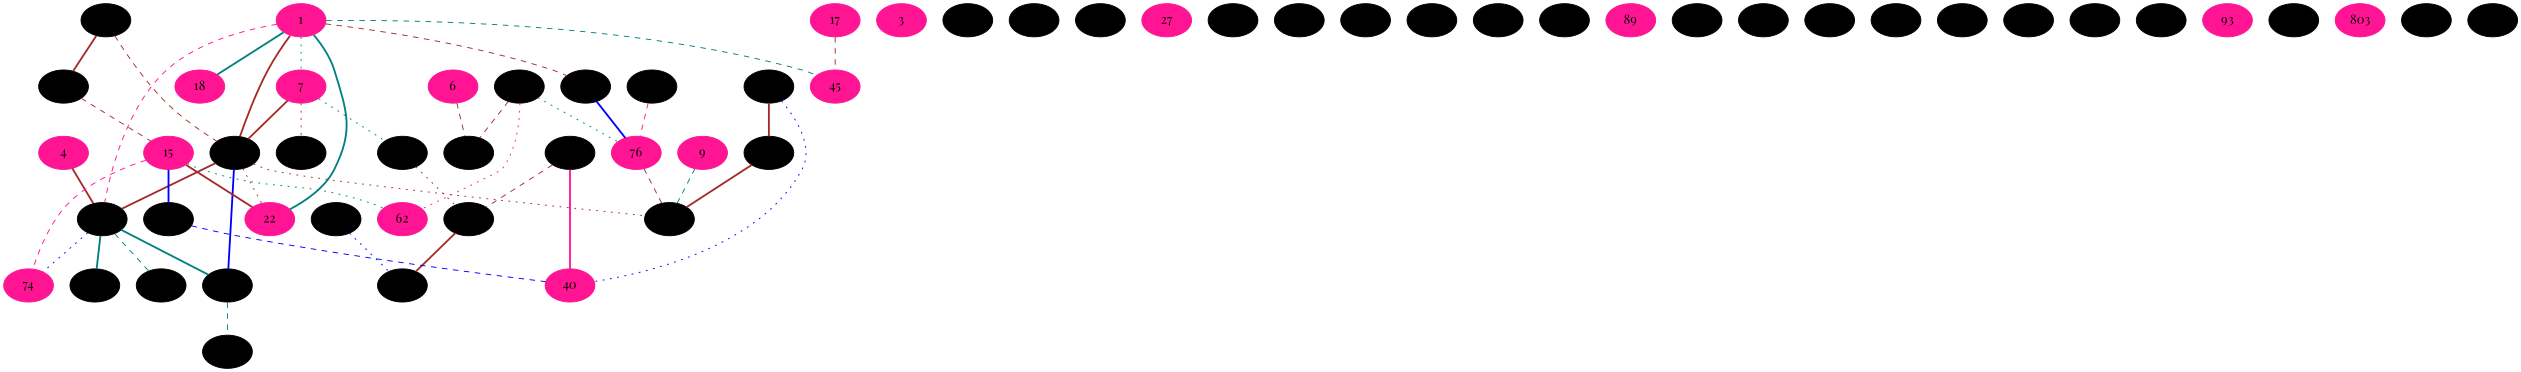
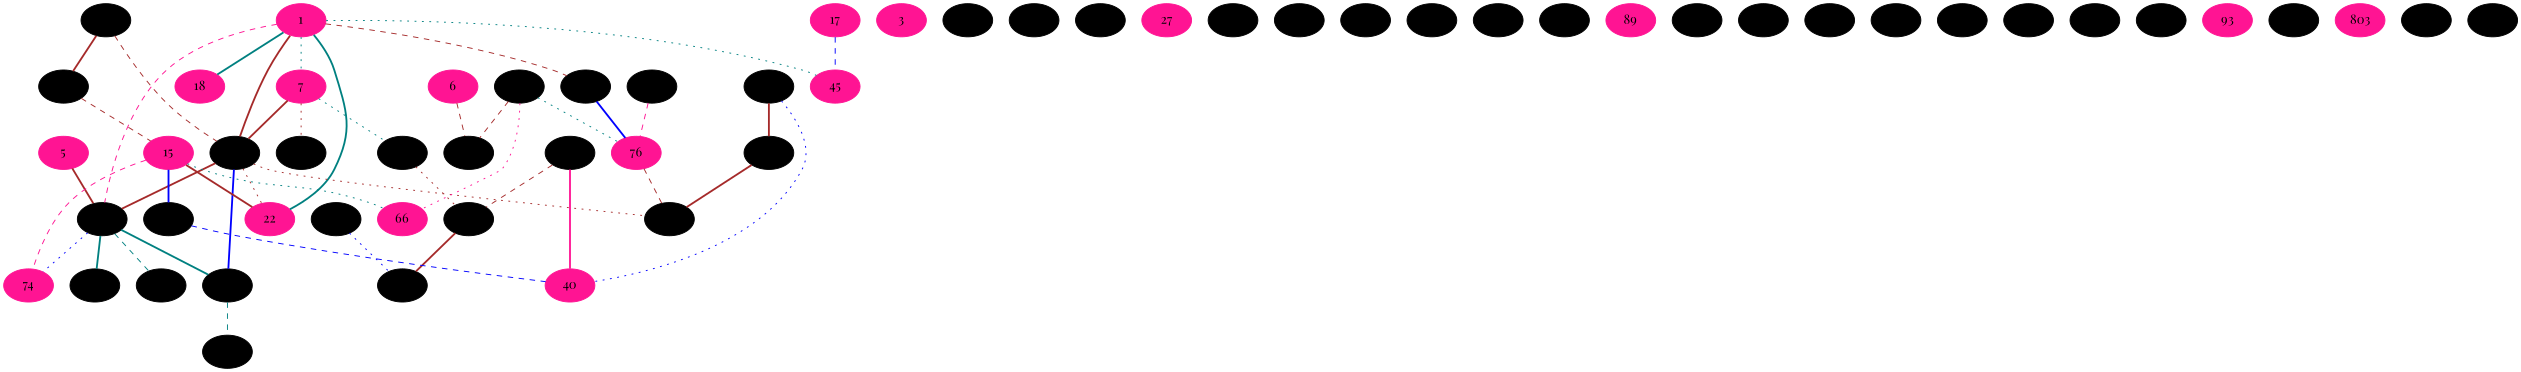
(573, 31) -> (573, 31)
(835, 54) -> (835, 54)
(64, 153) -> (64, 153)
(703, 153) -> none
(402, 219) -> (402, 219)
